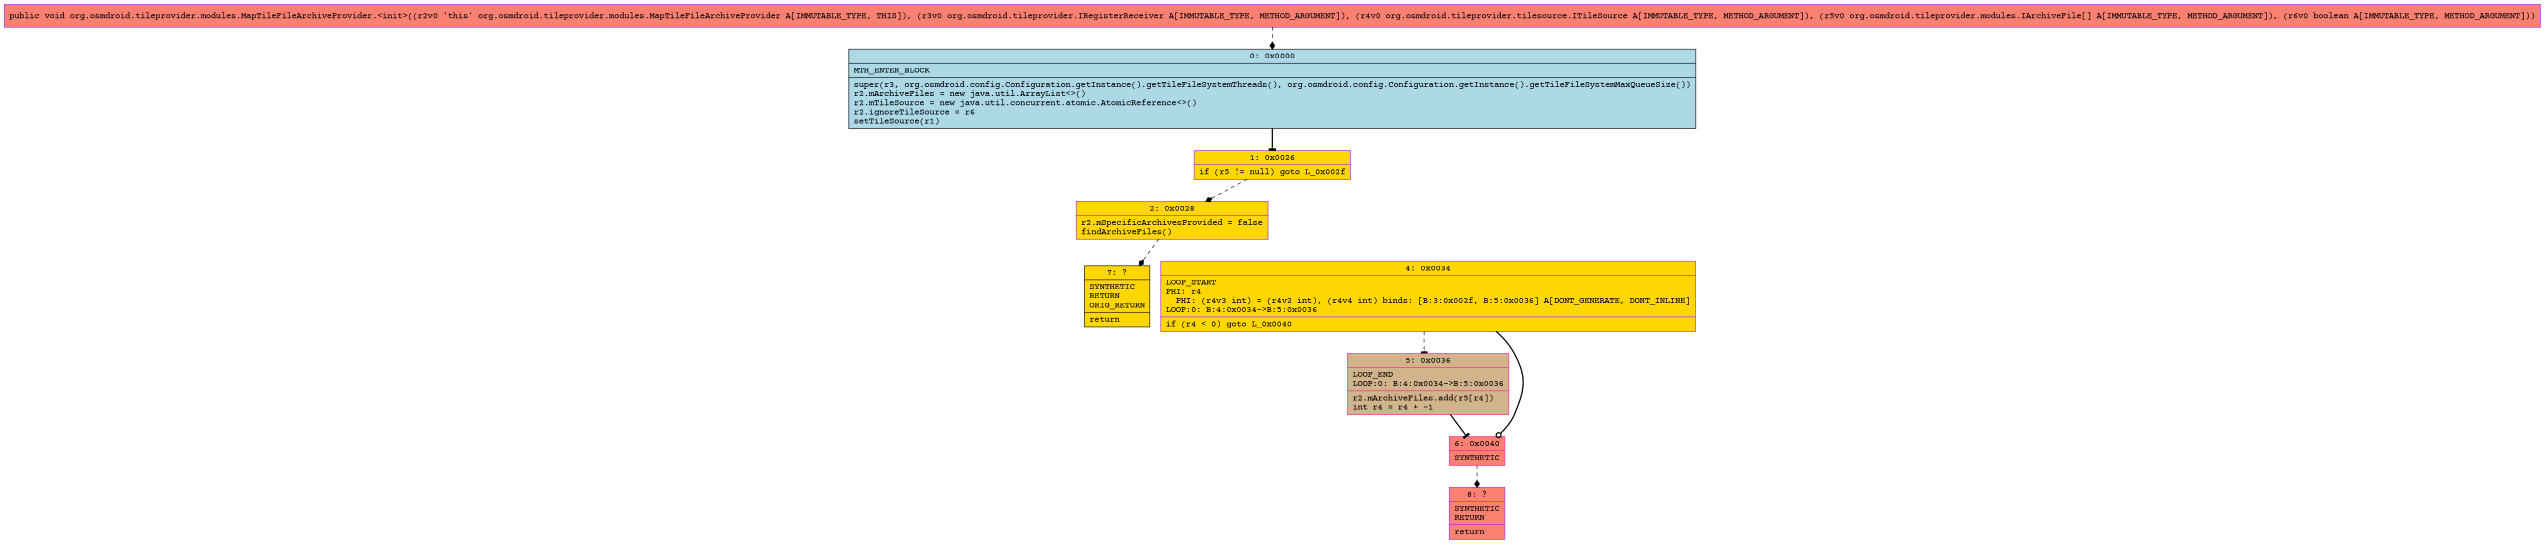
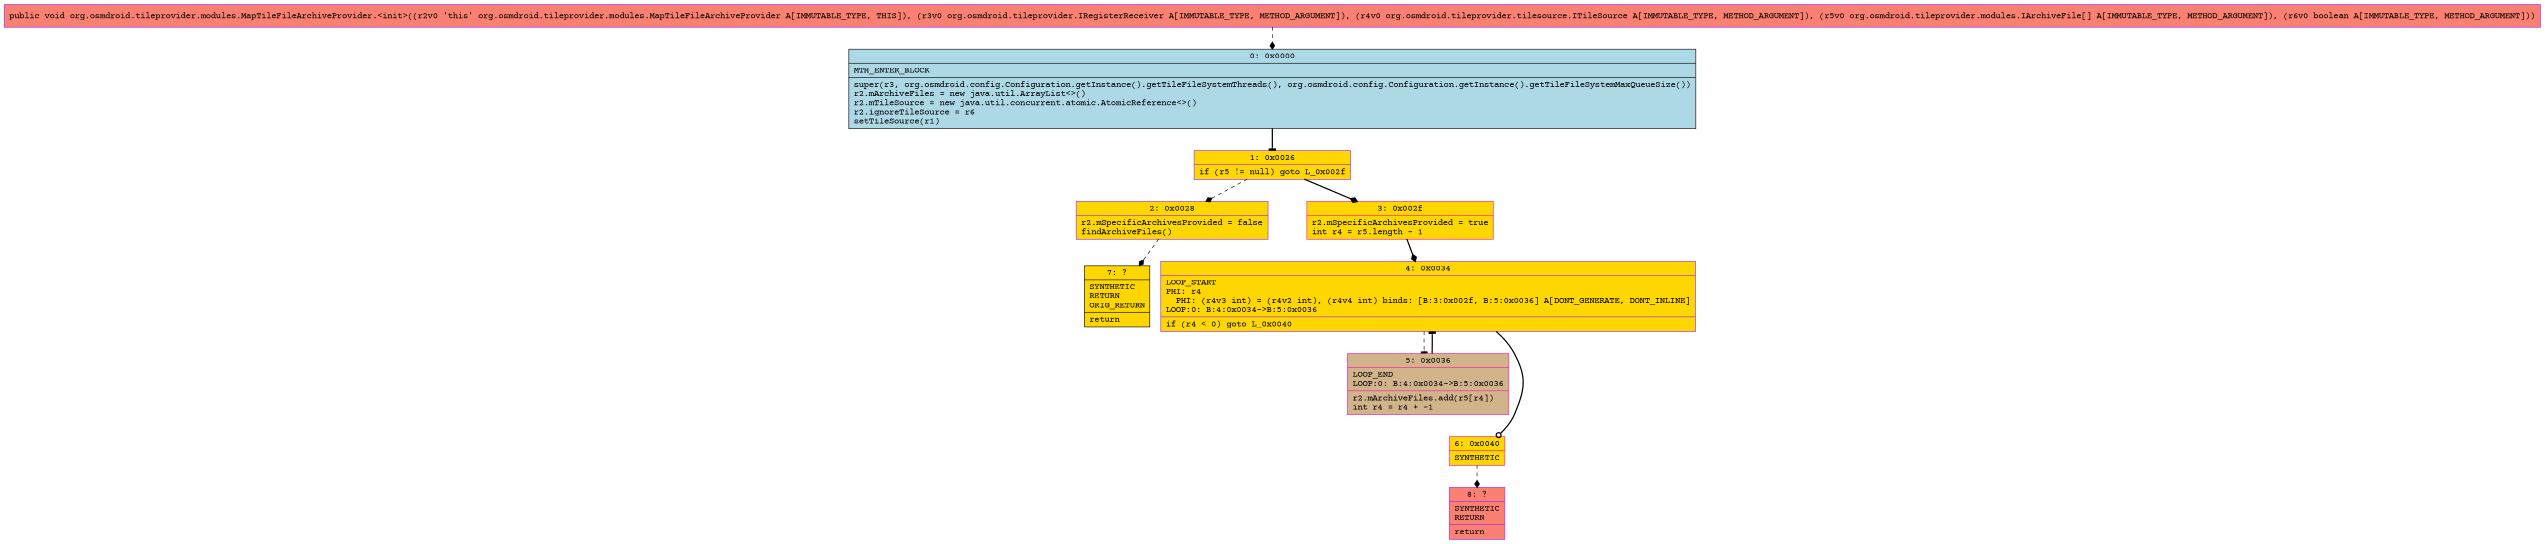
none -> (1400, 220)
(1458, 424) -> (1432, 344)
(1477, 451) -> (1477, 451)
